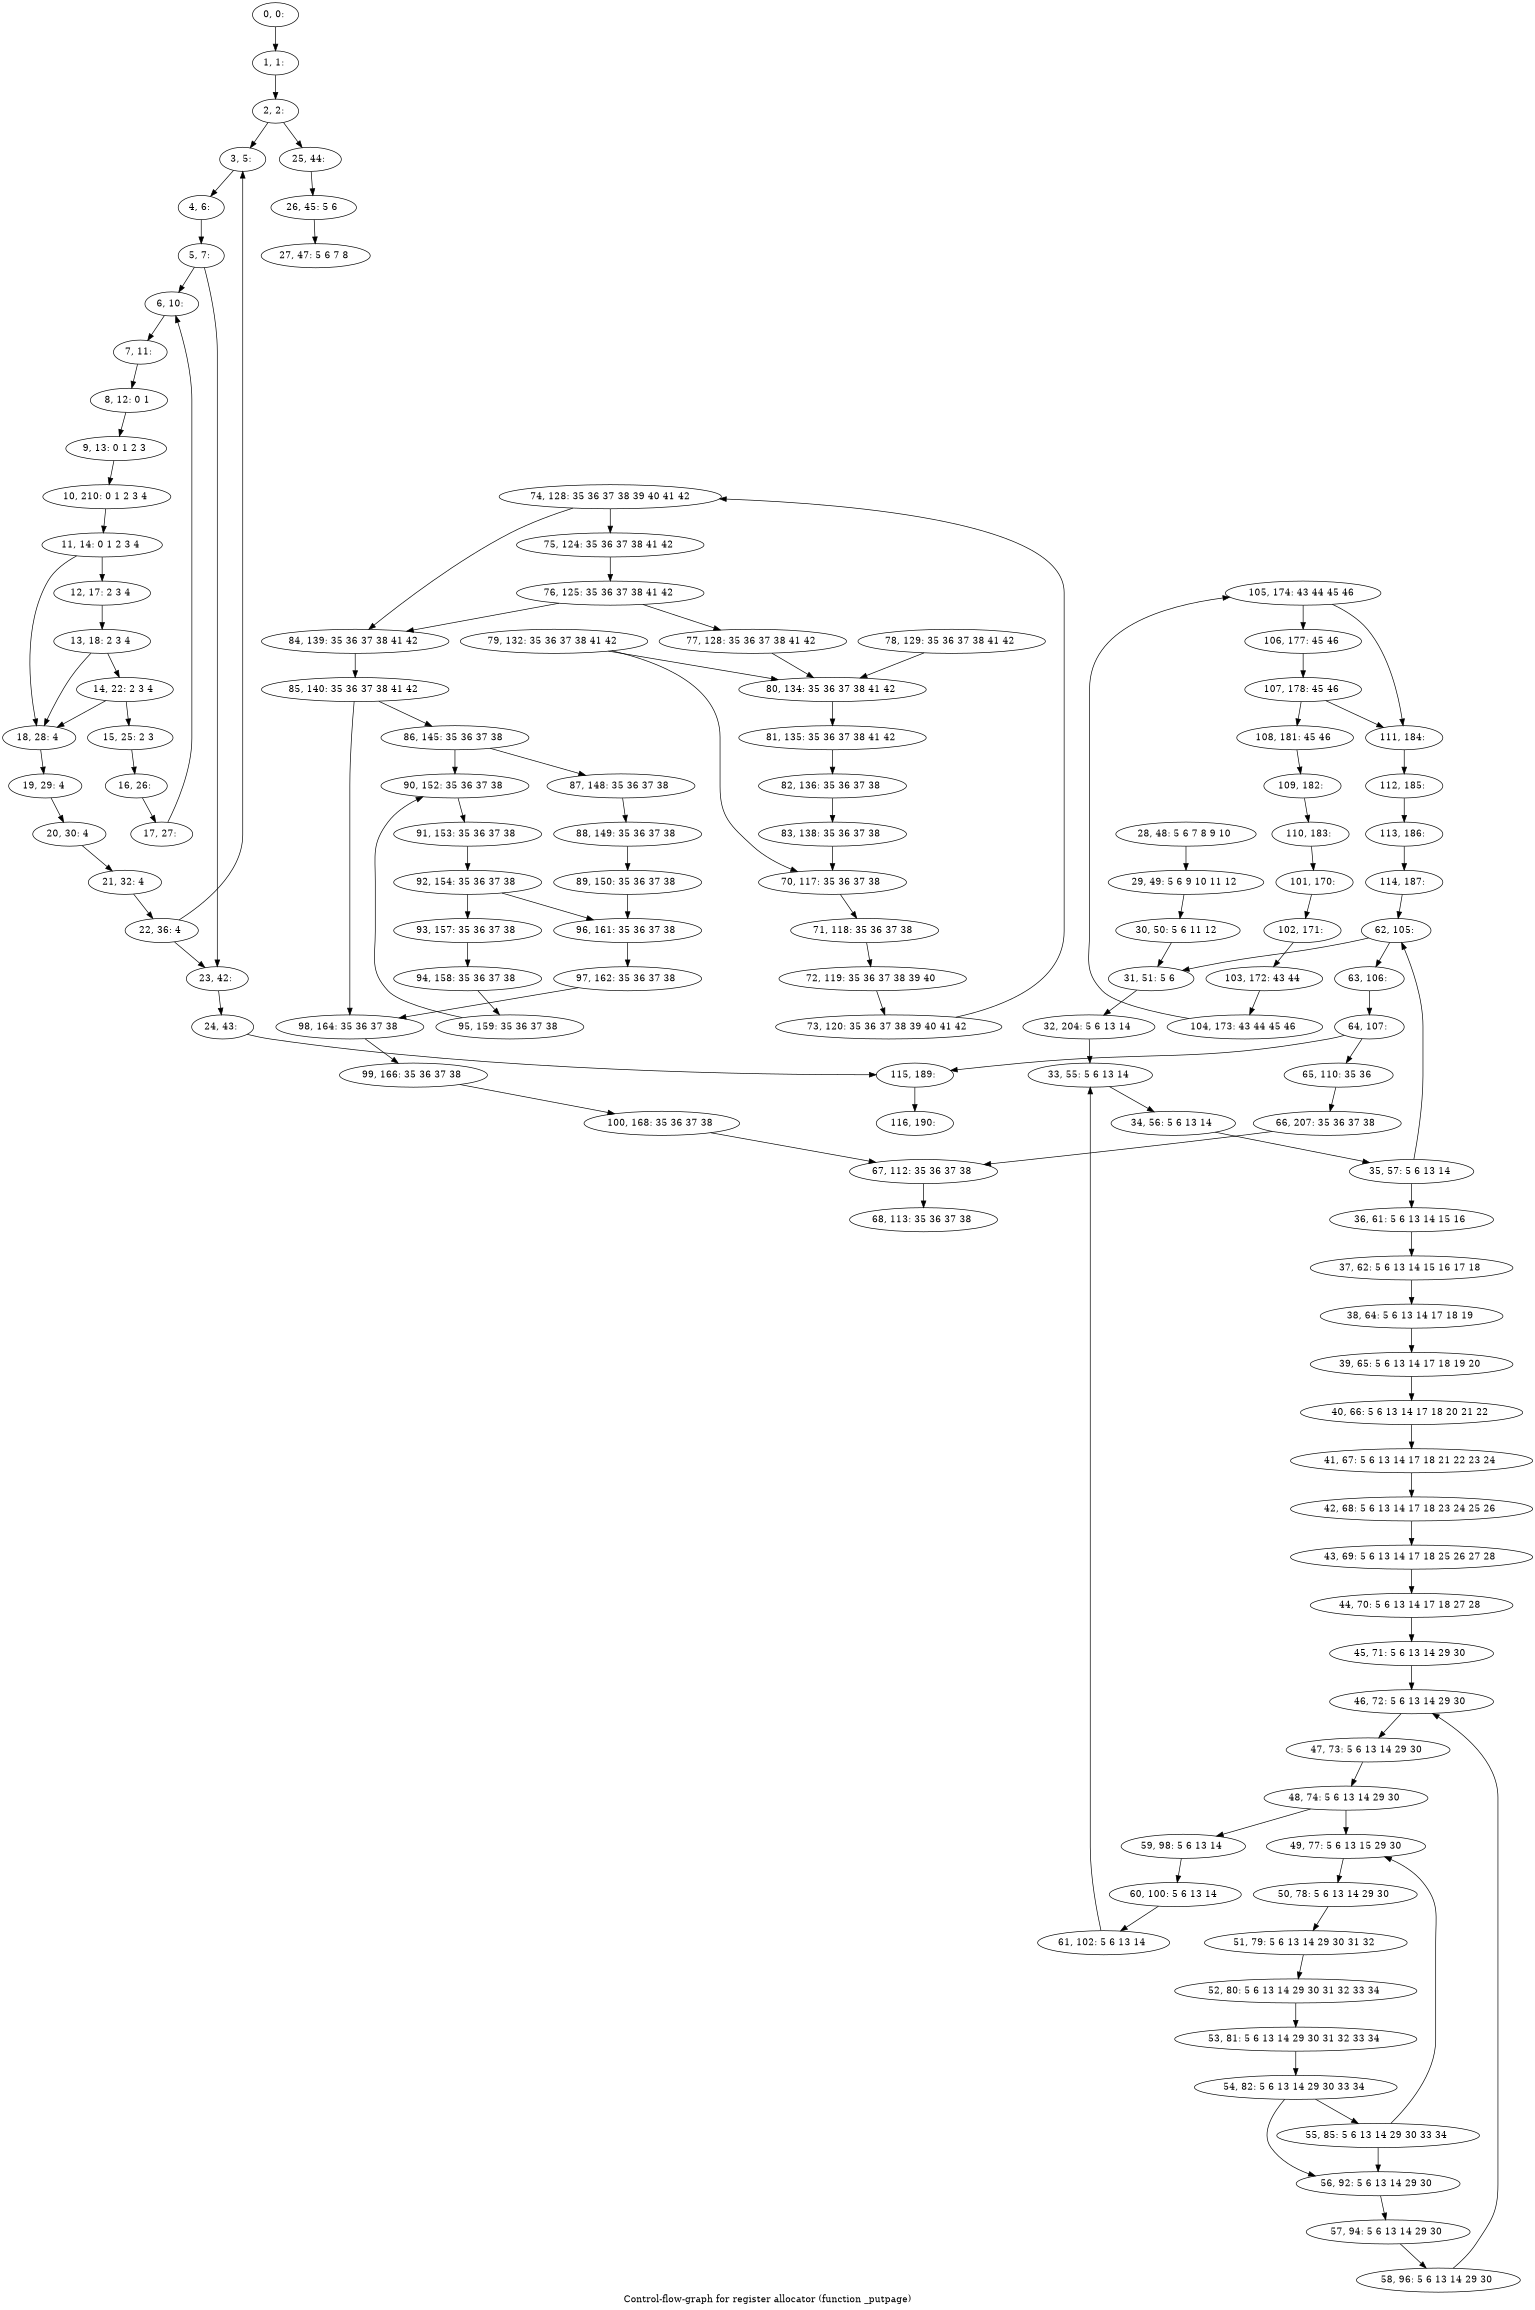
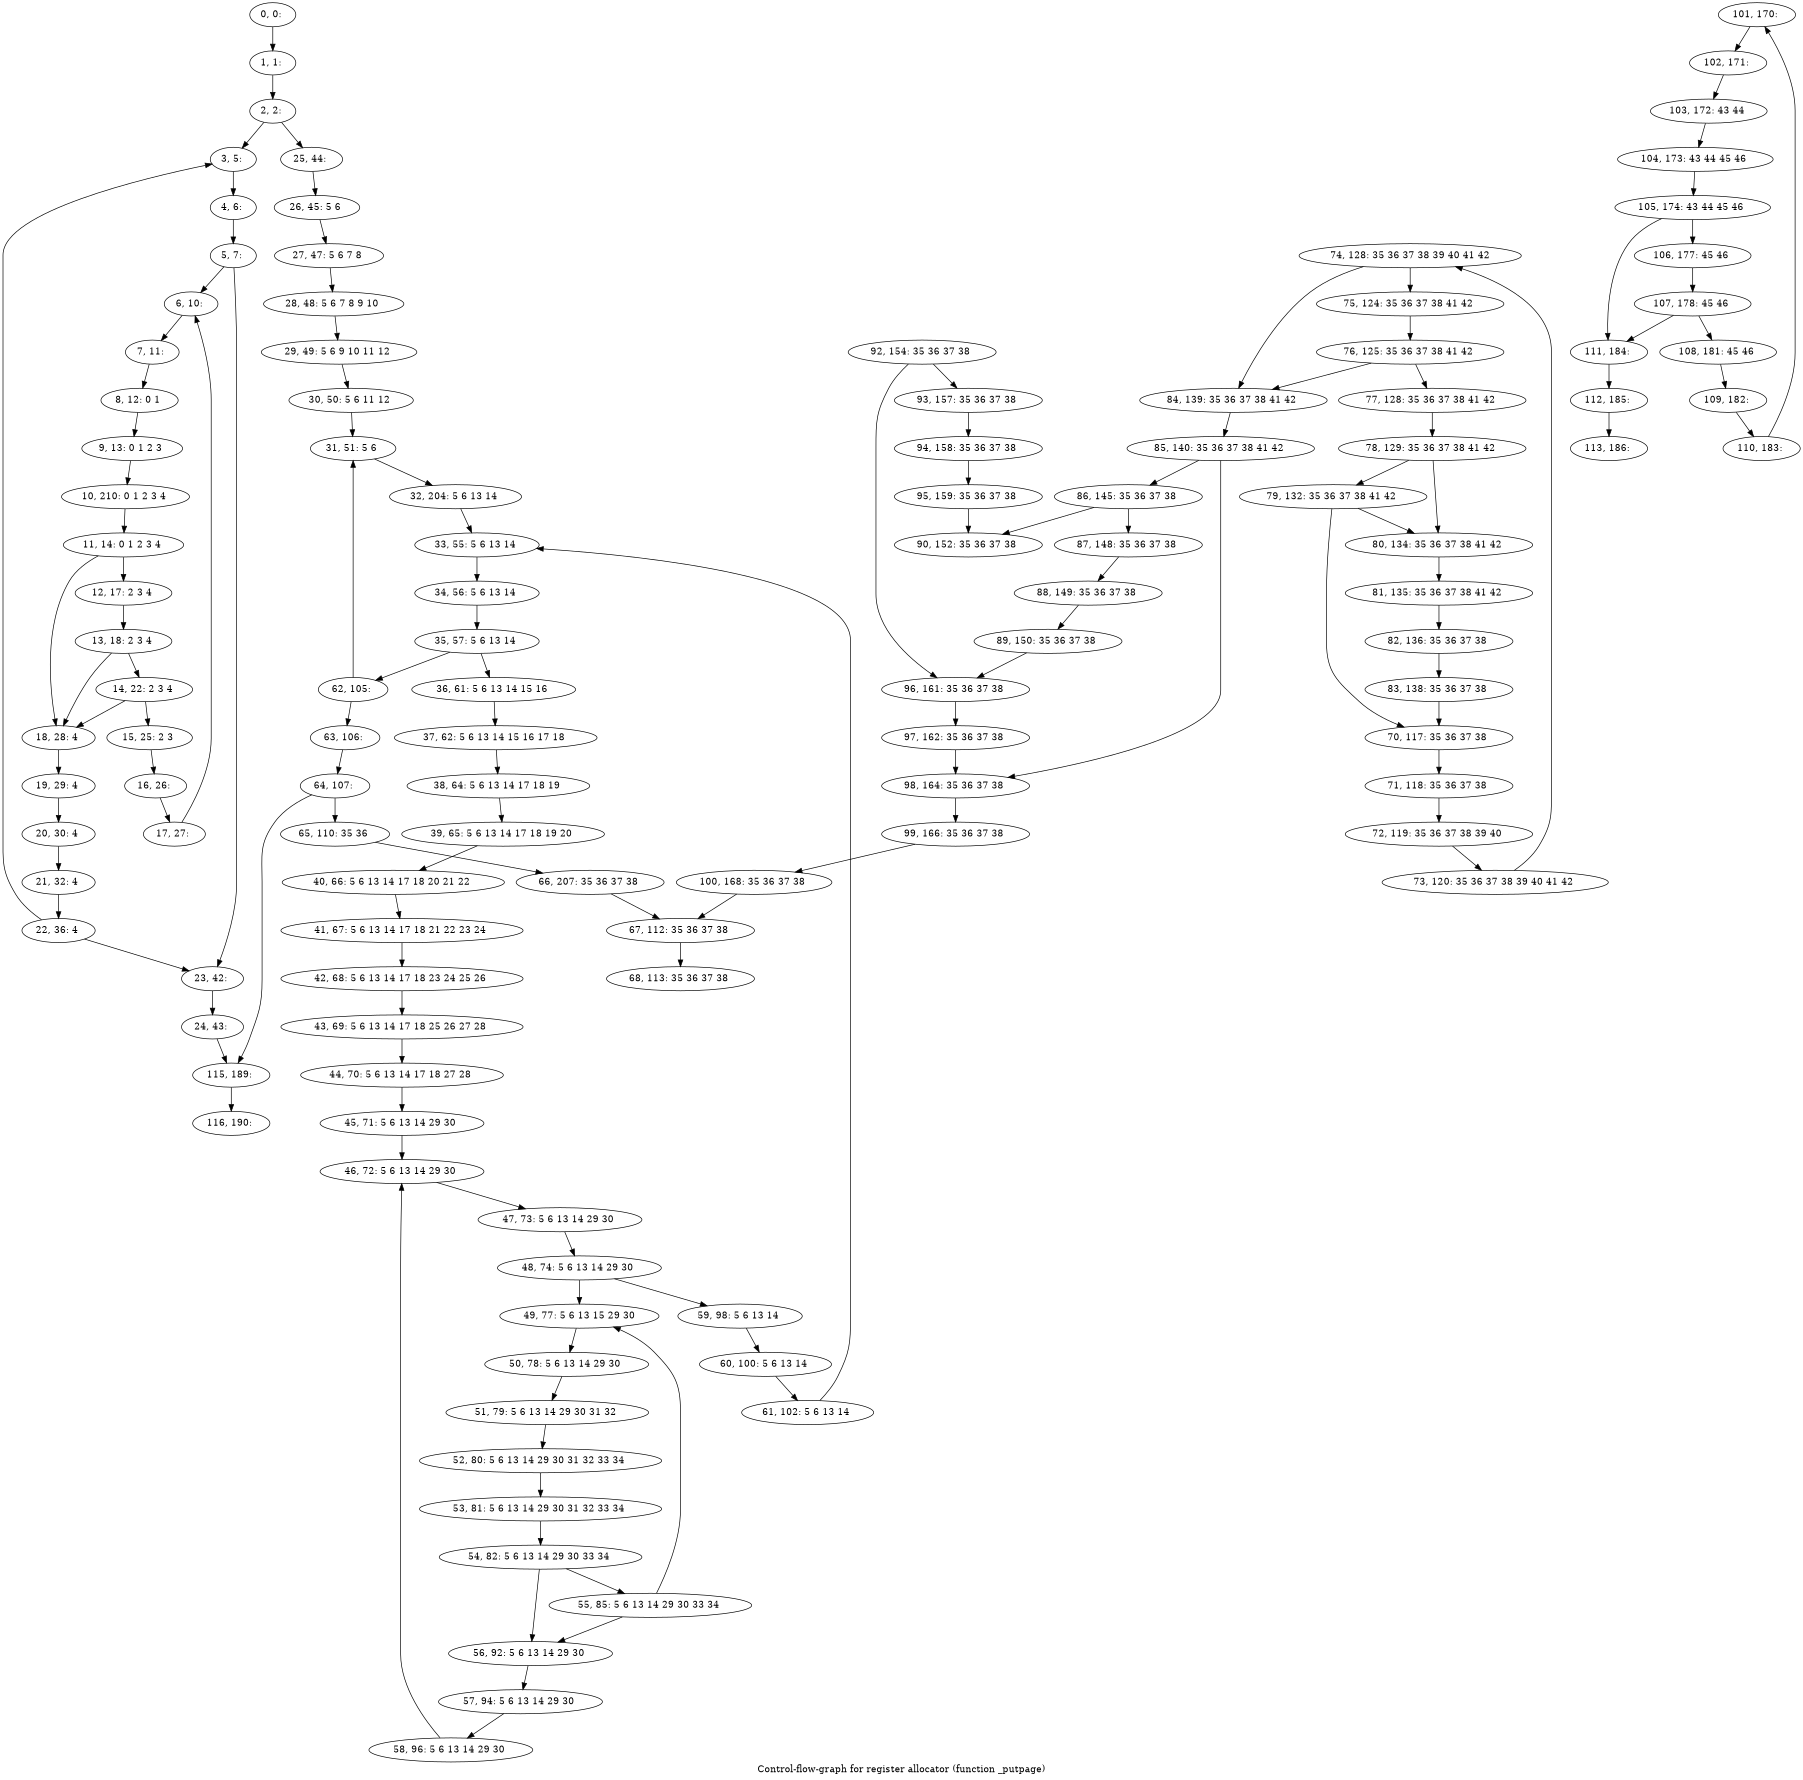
none -> (331, 277)
none -> (1386, 471)
(790, 664) -> (1432, 421)
(468, 834) -> none
(1404, 882) -> none
